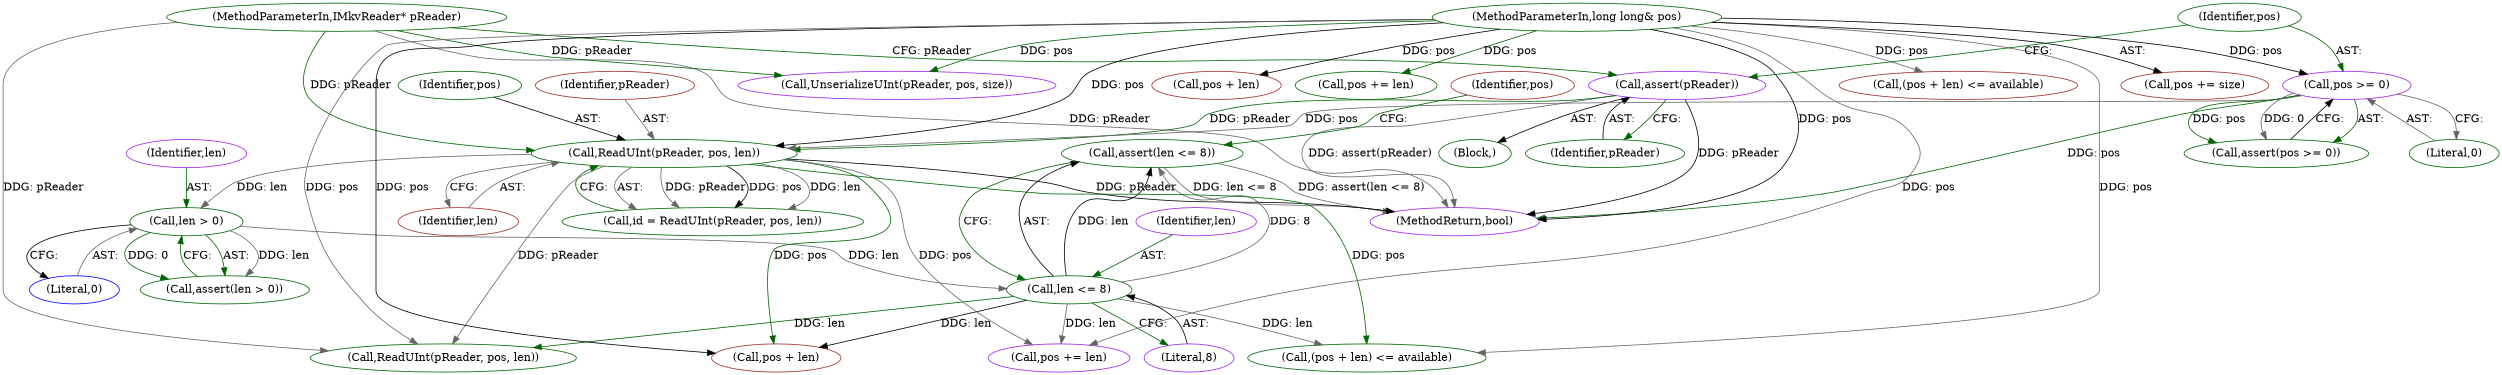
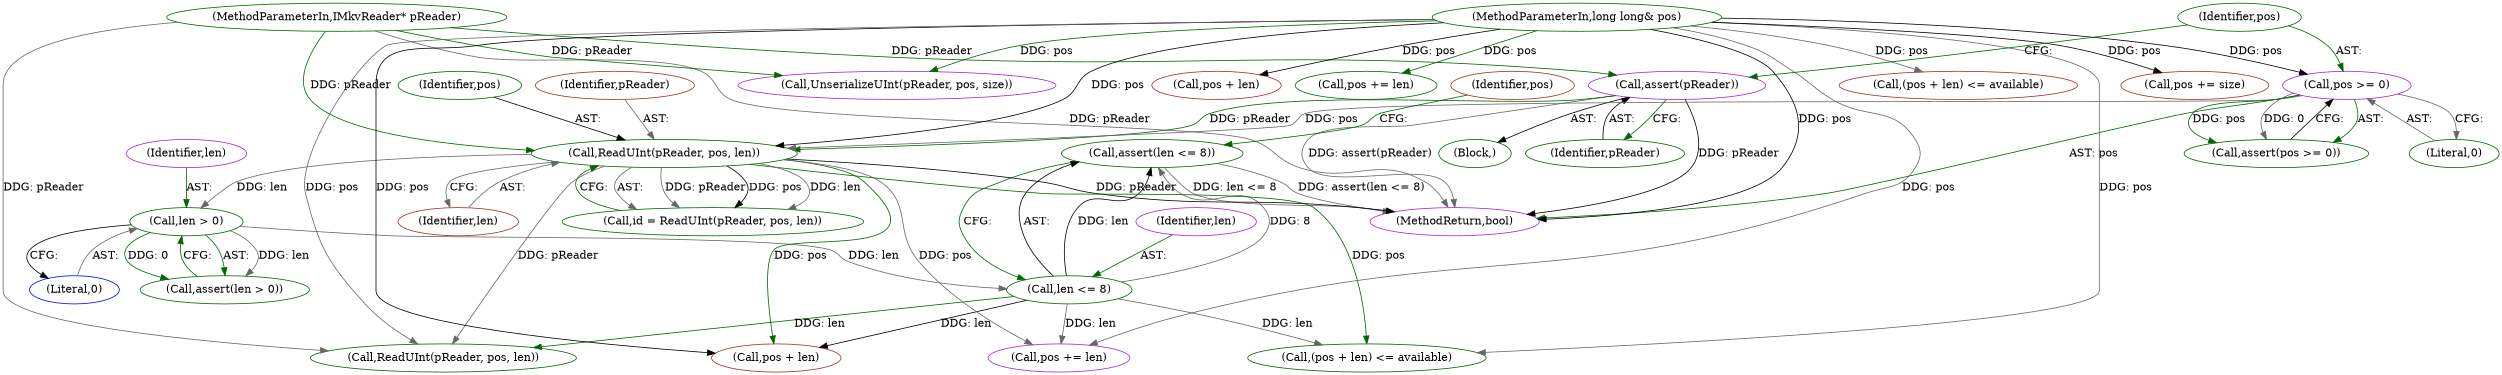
(932, 51) -> (932, 51)
(2135, 51) -> (2135, 51)
(2094, 154) -> (2094, 154)
(1189, 358) -> none
